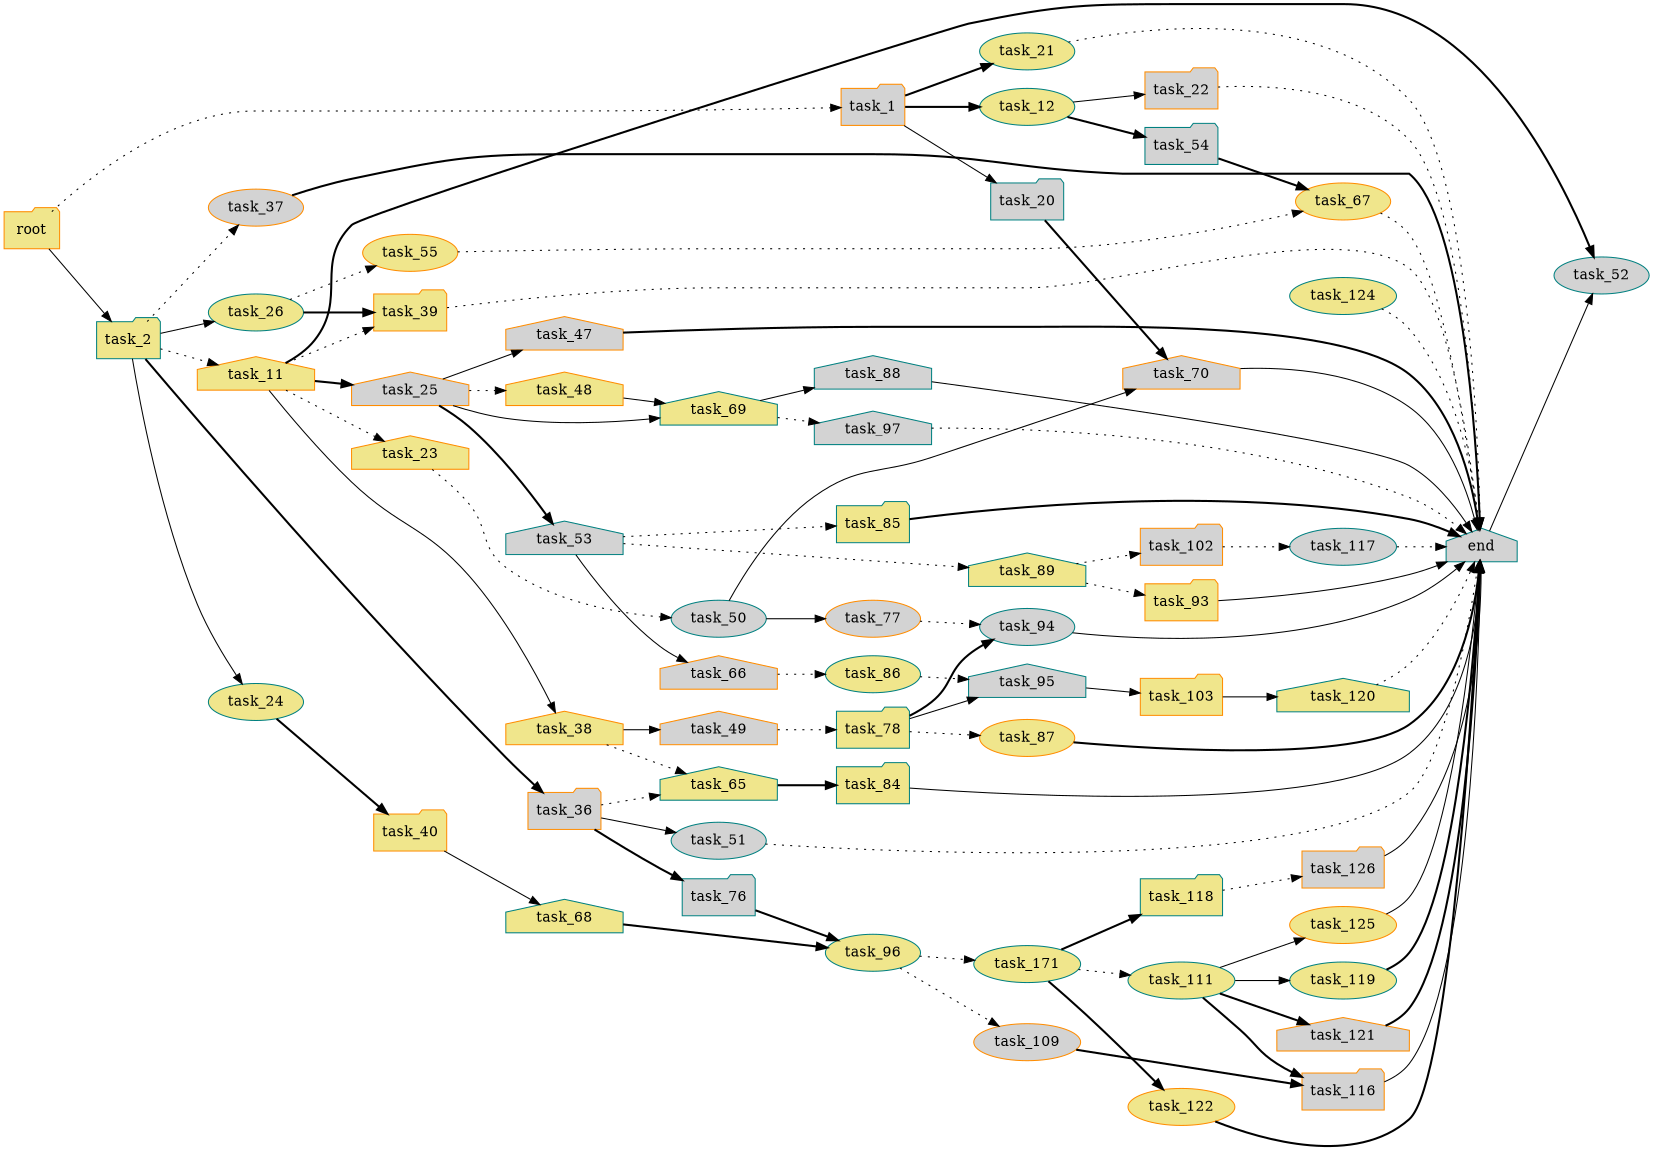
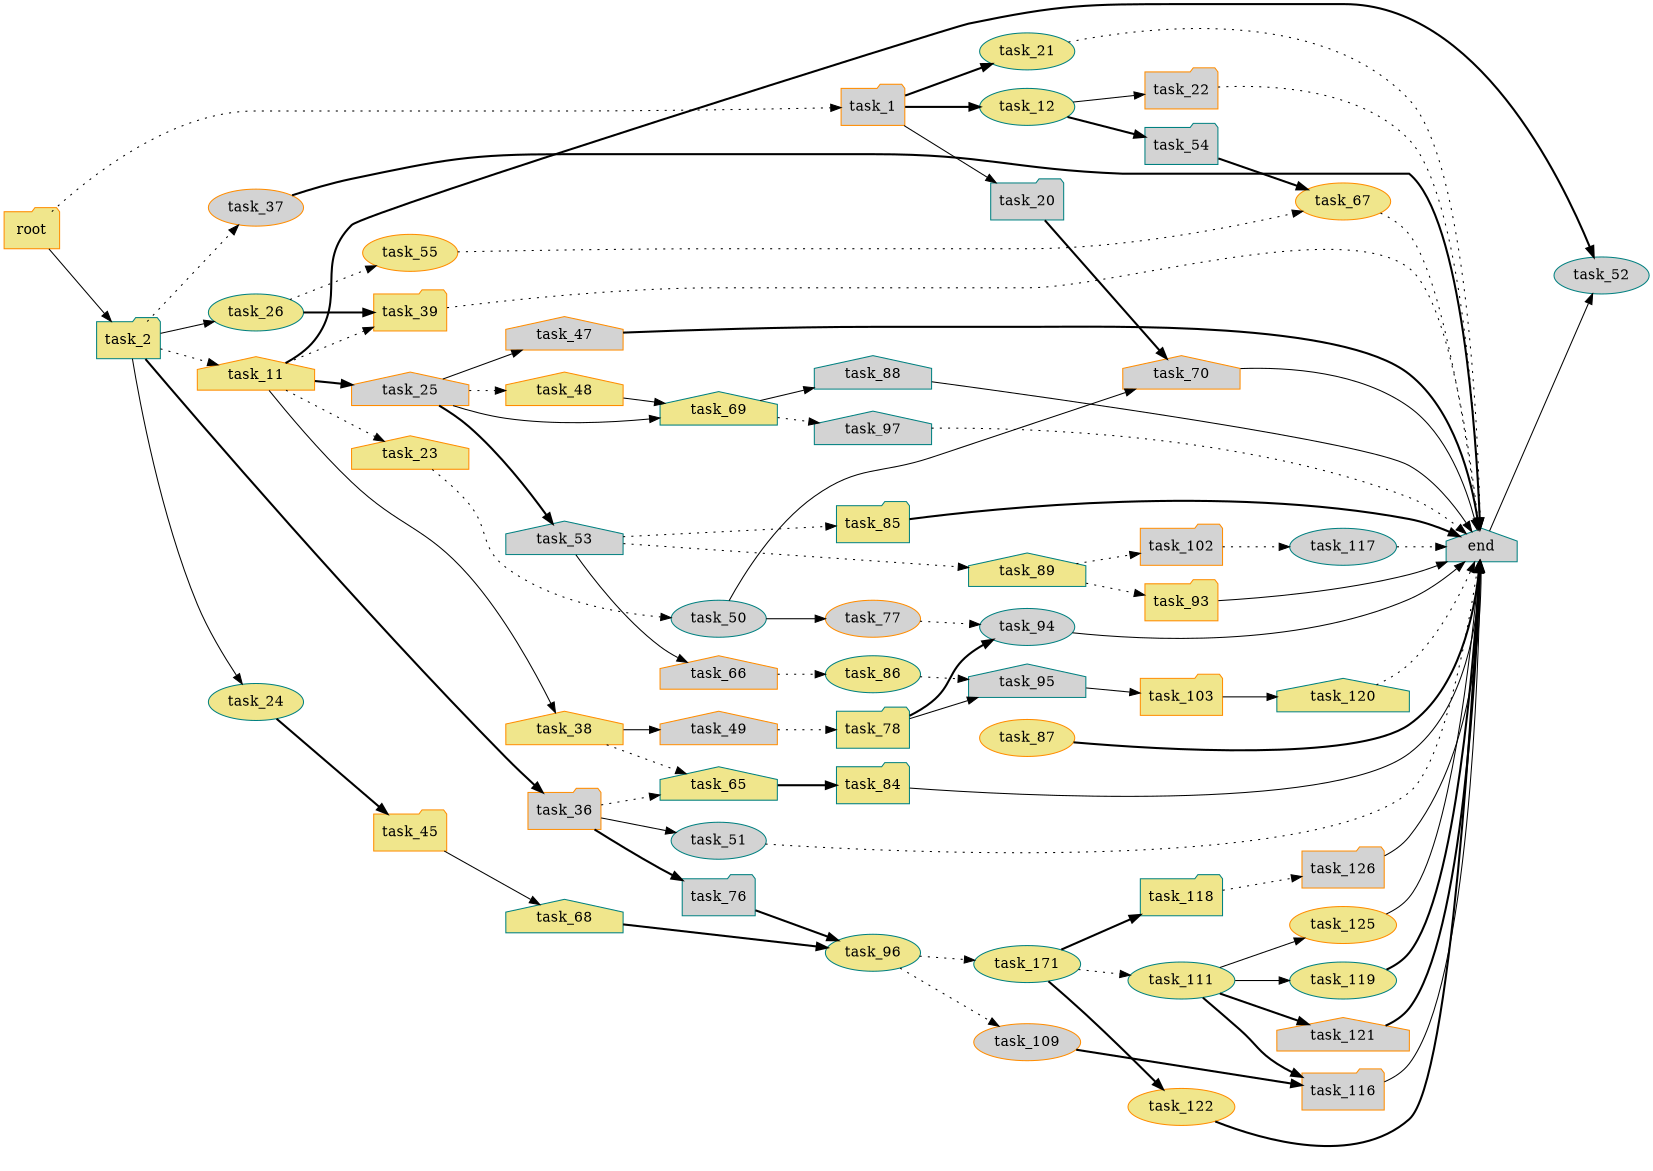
(1343, 296) -> none
(940, 733) -> none
(410, 833) -> (410, 833)
